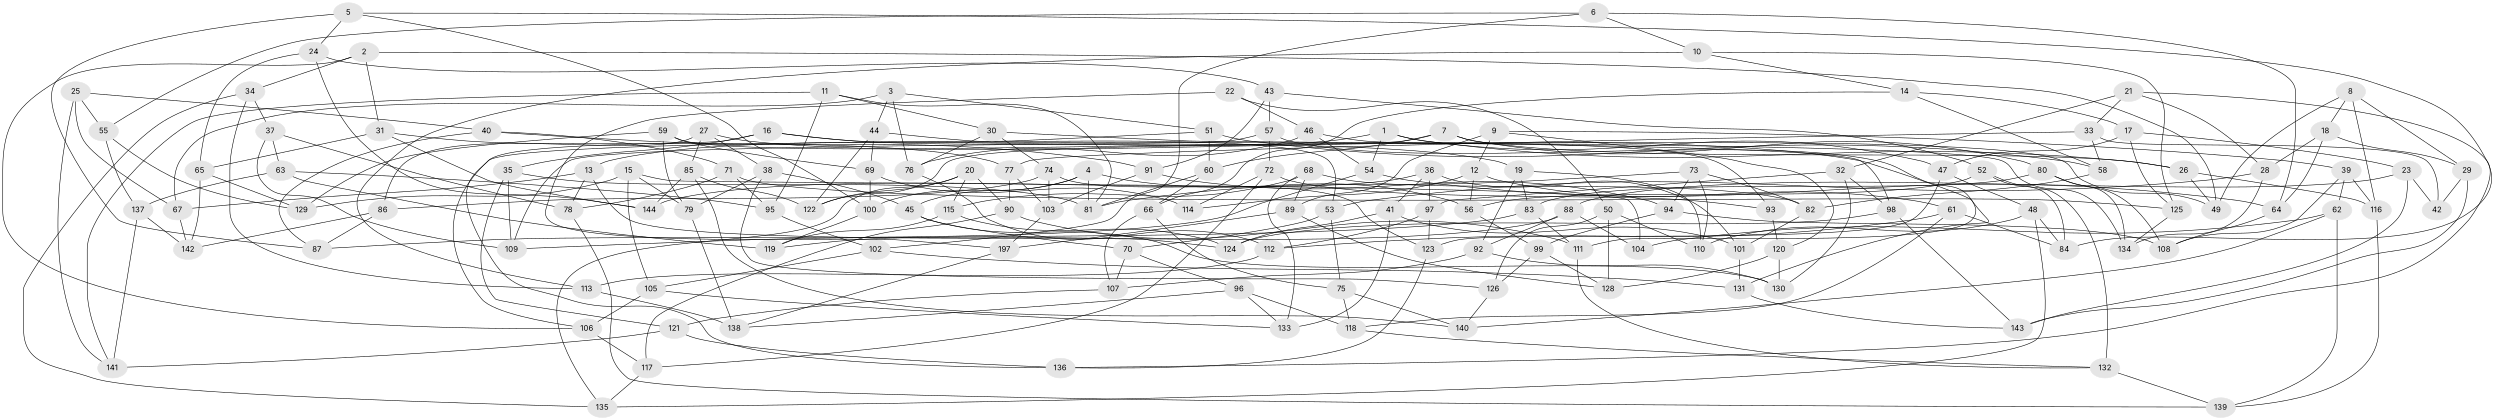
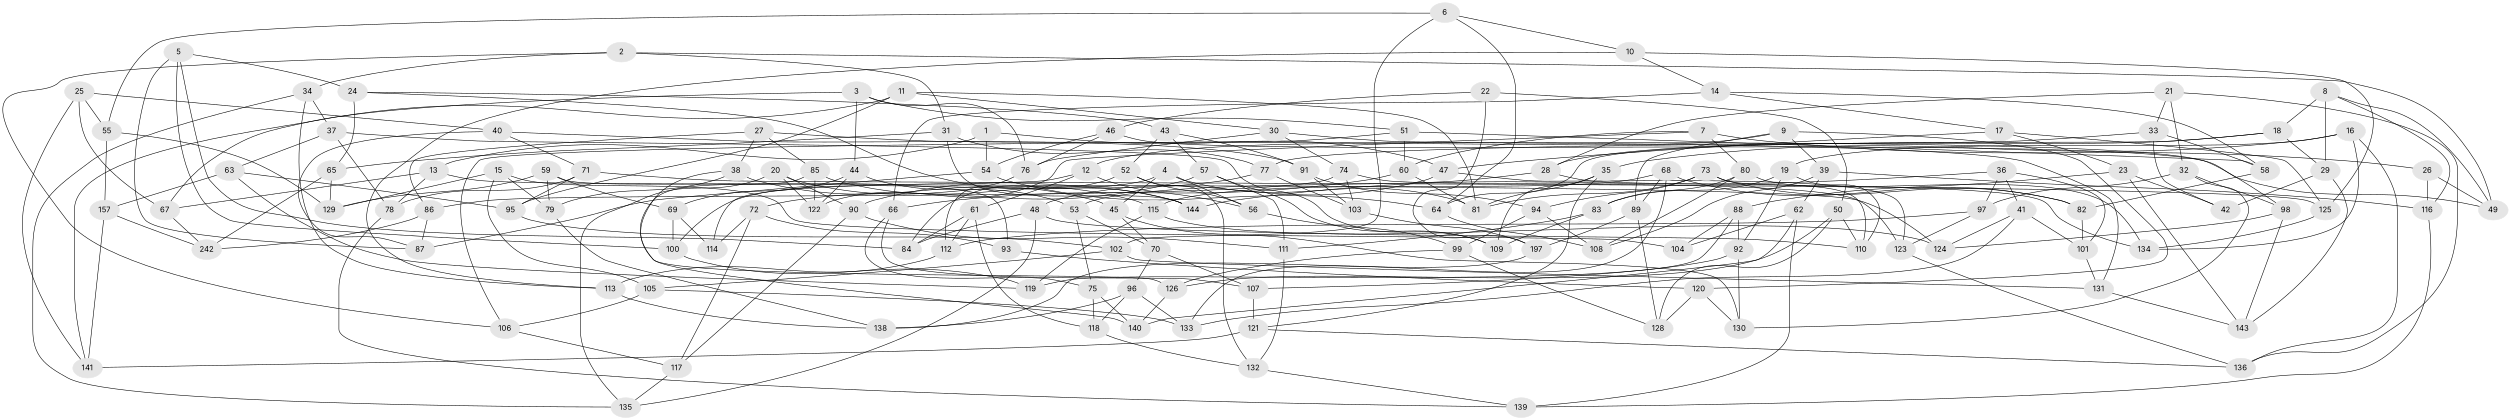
(1667, 157) -> none
(138, 210) -> (105, 210)
(188, 250) -> (207, 250)
